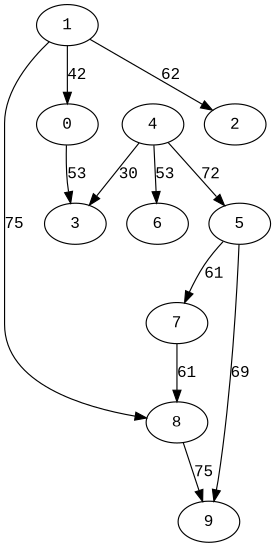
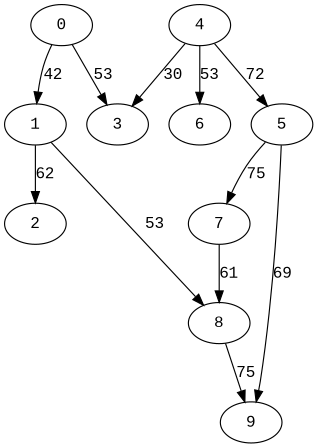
(67, 69) -> (43, 68)
(14, 224) -> (155, 224)
(214, 273) -> (256, 174)
